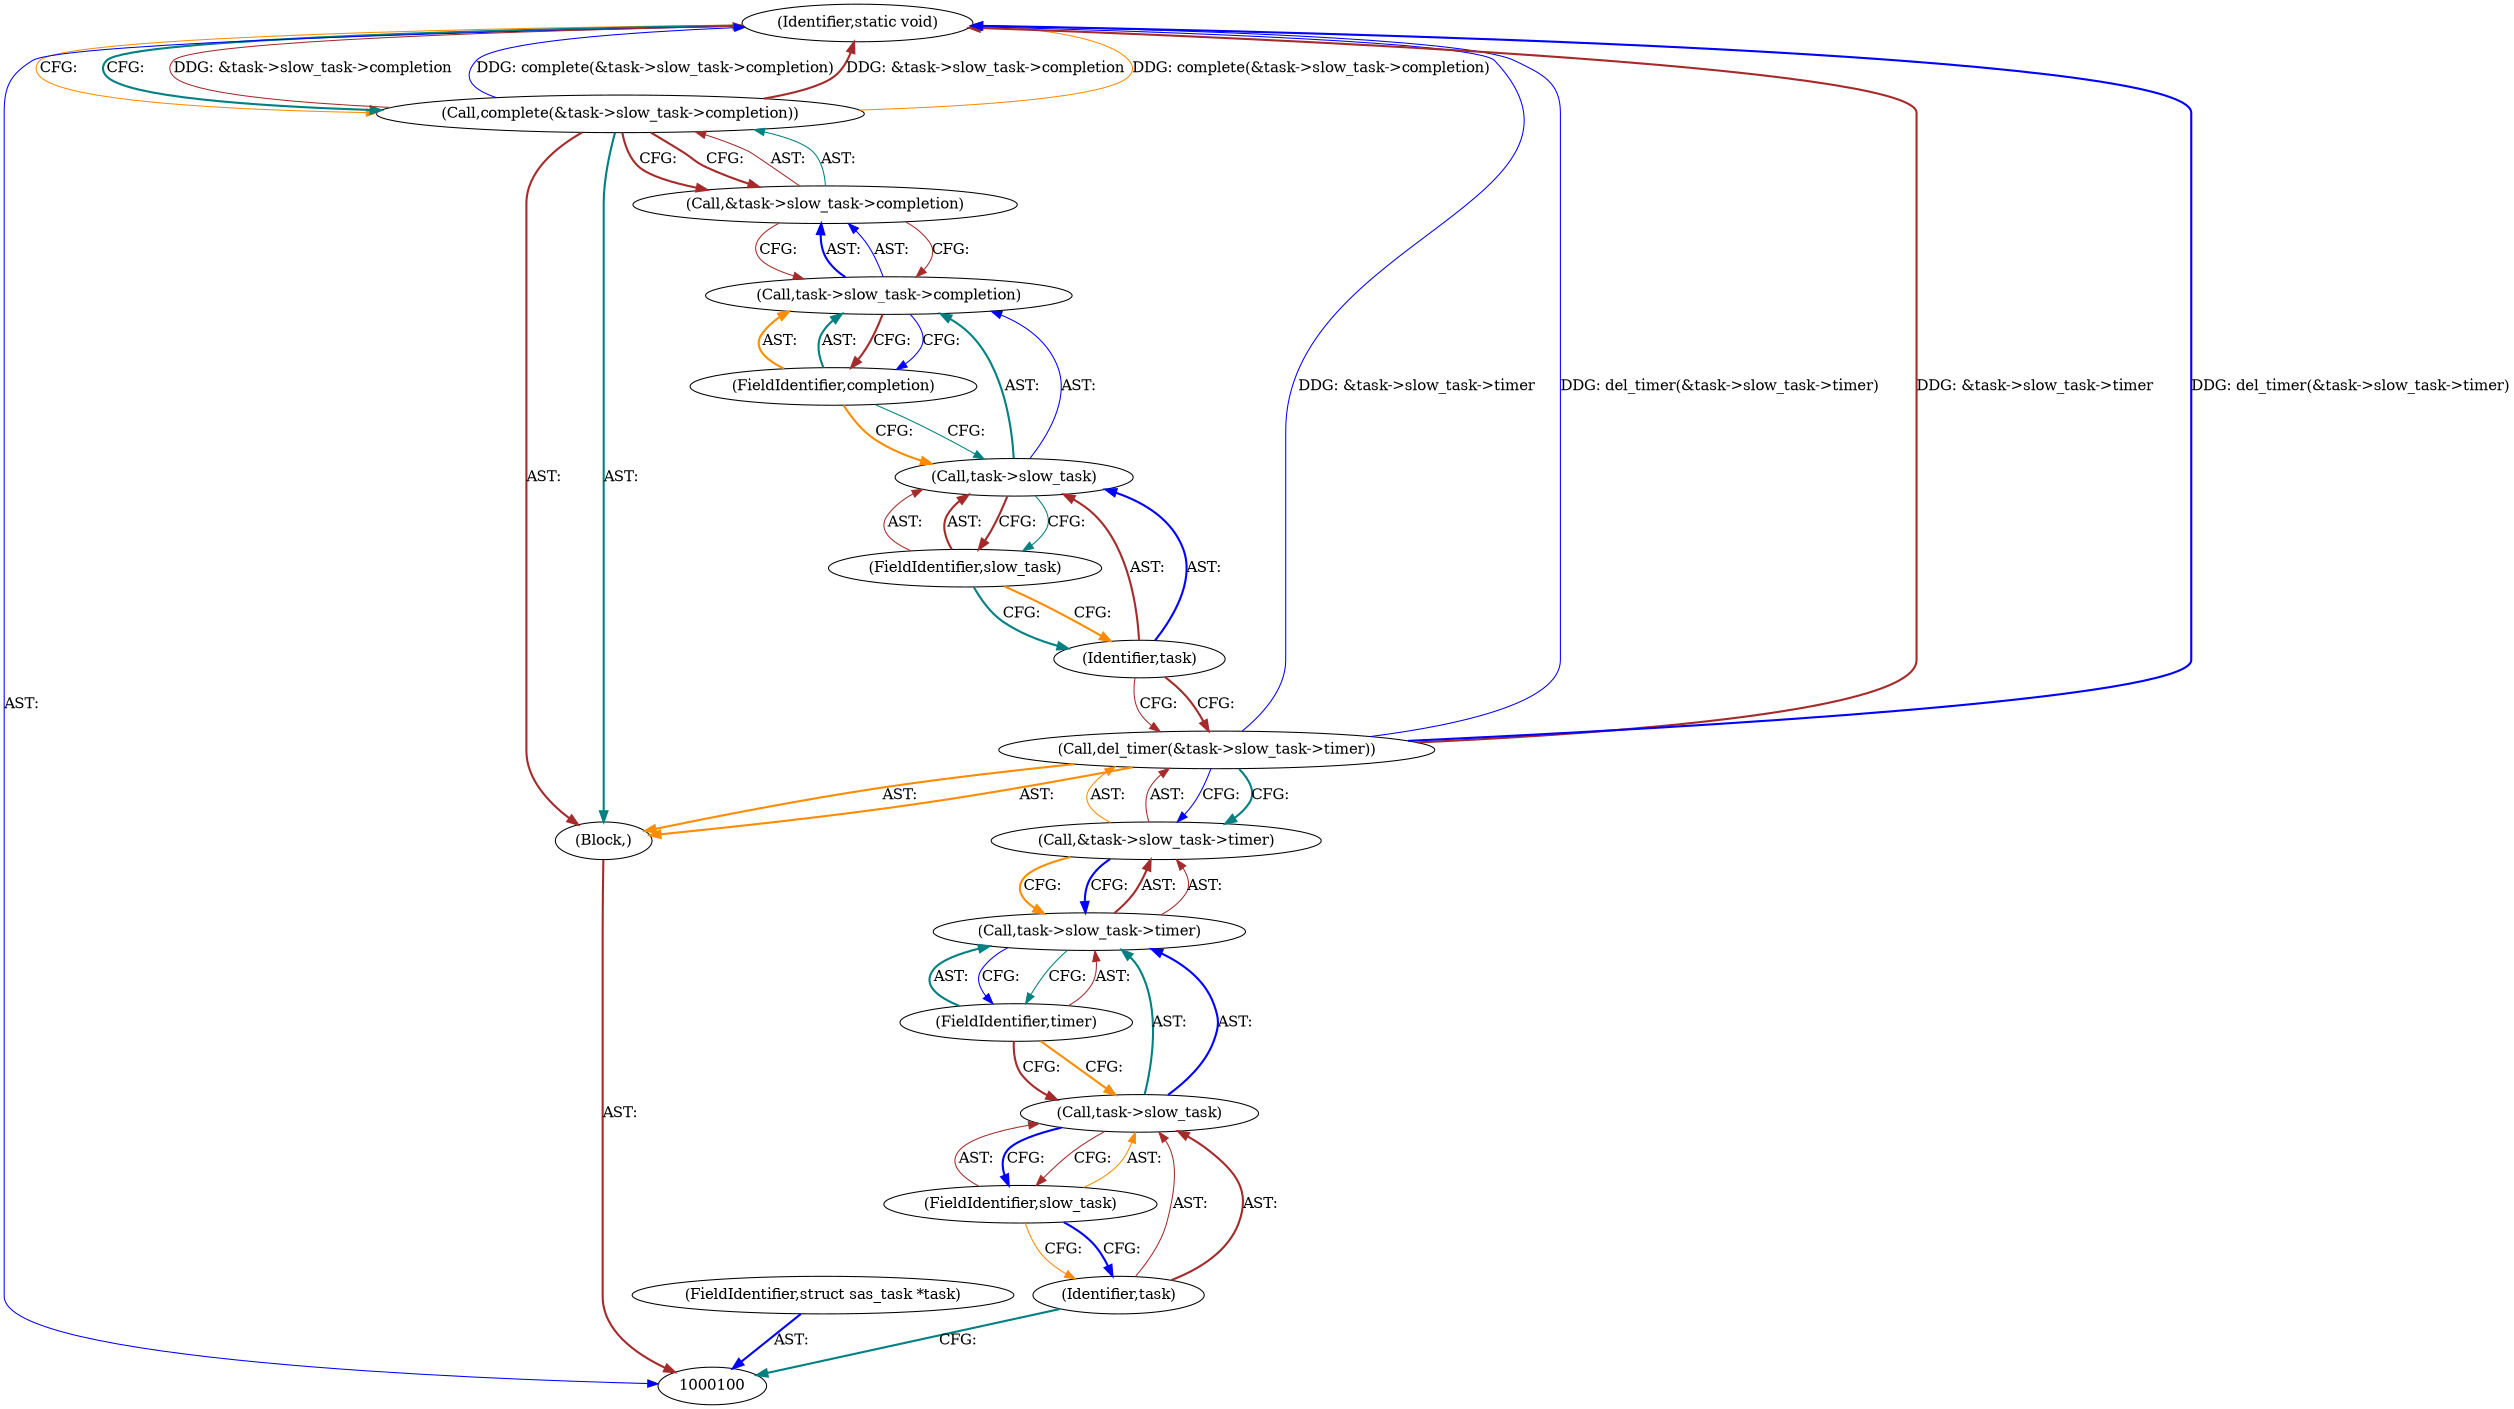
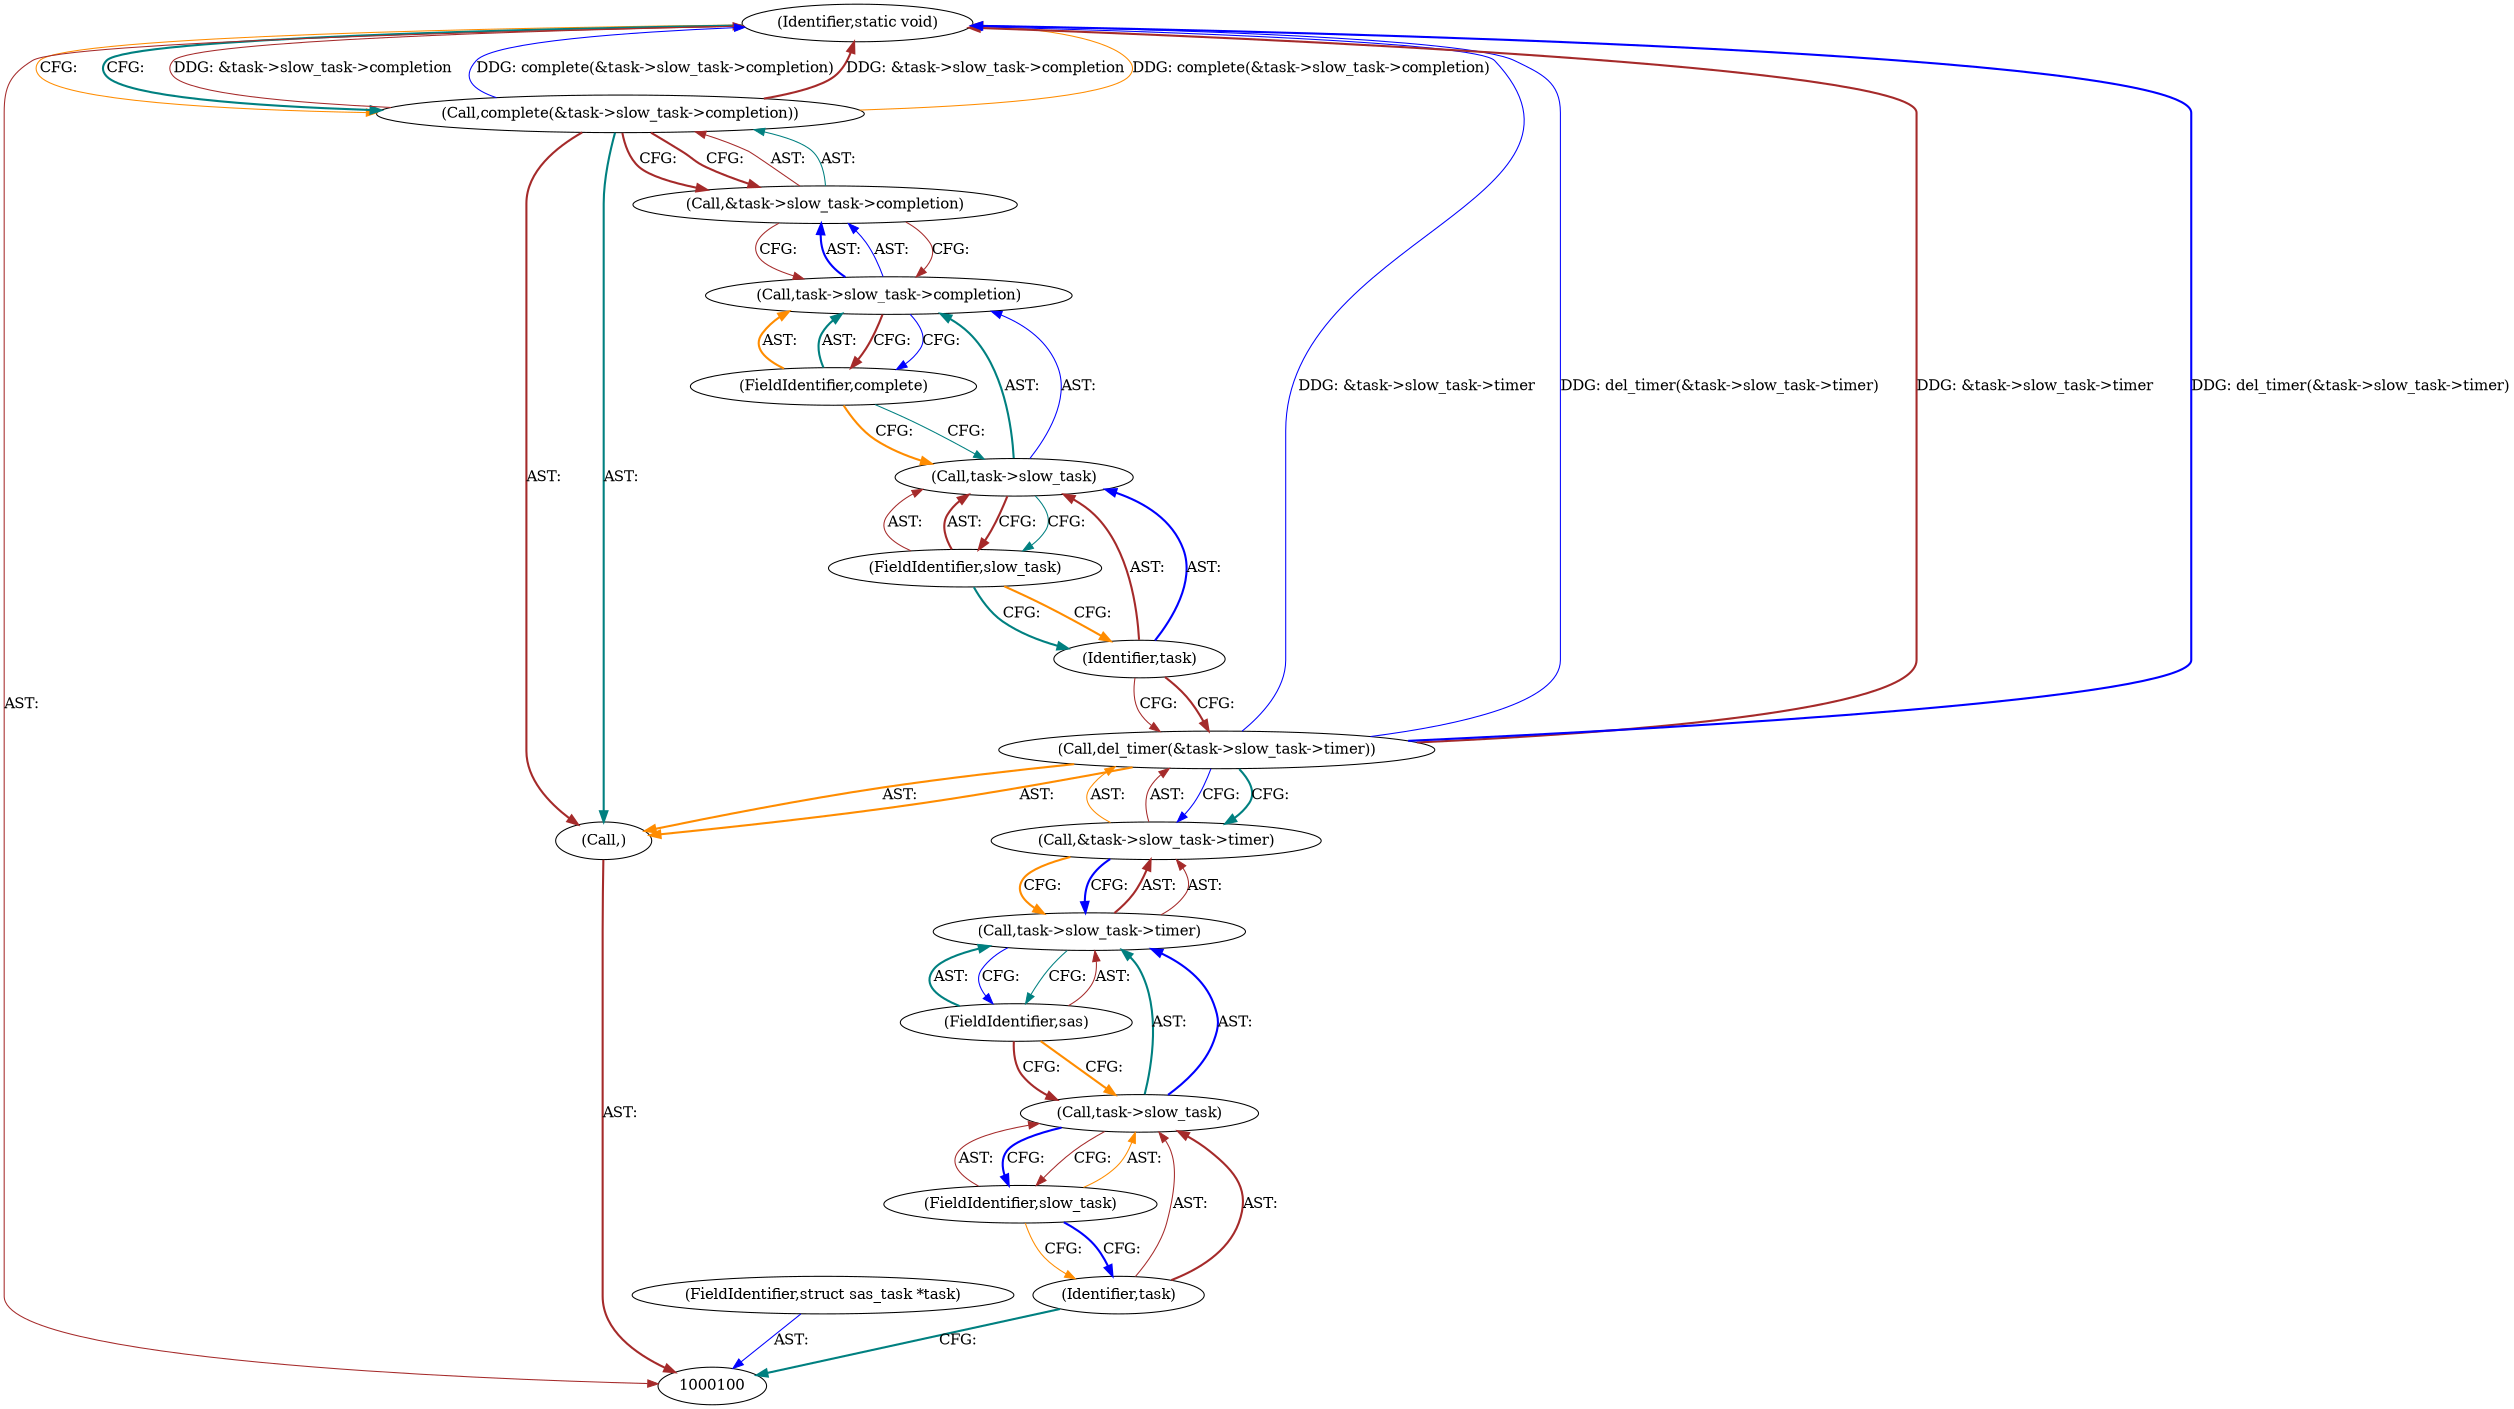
(833, 386) -> (833, 386)
(4, 646) -> (4, 646)
(604, 841) -> (604, 841)
(1016, 1023) -> (1016, 1023)
(771, 1338) -> (771, 1338)
